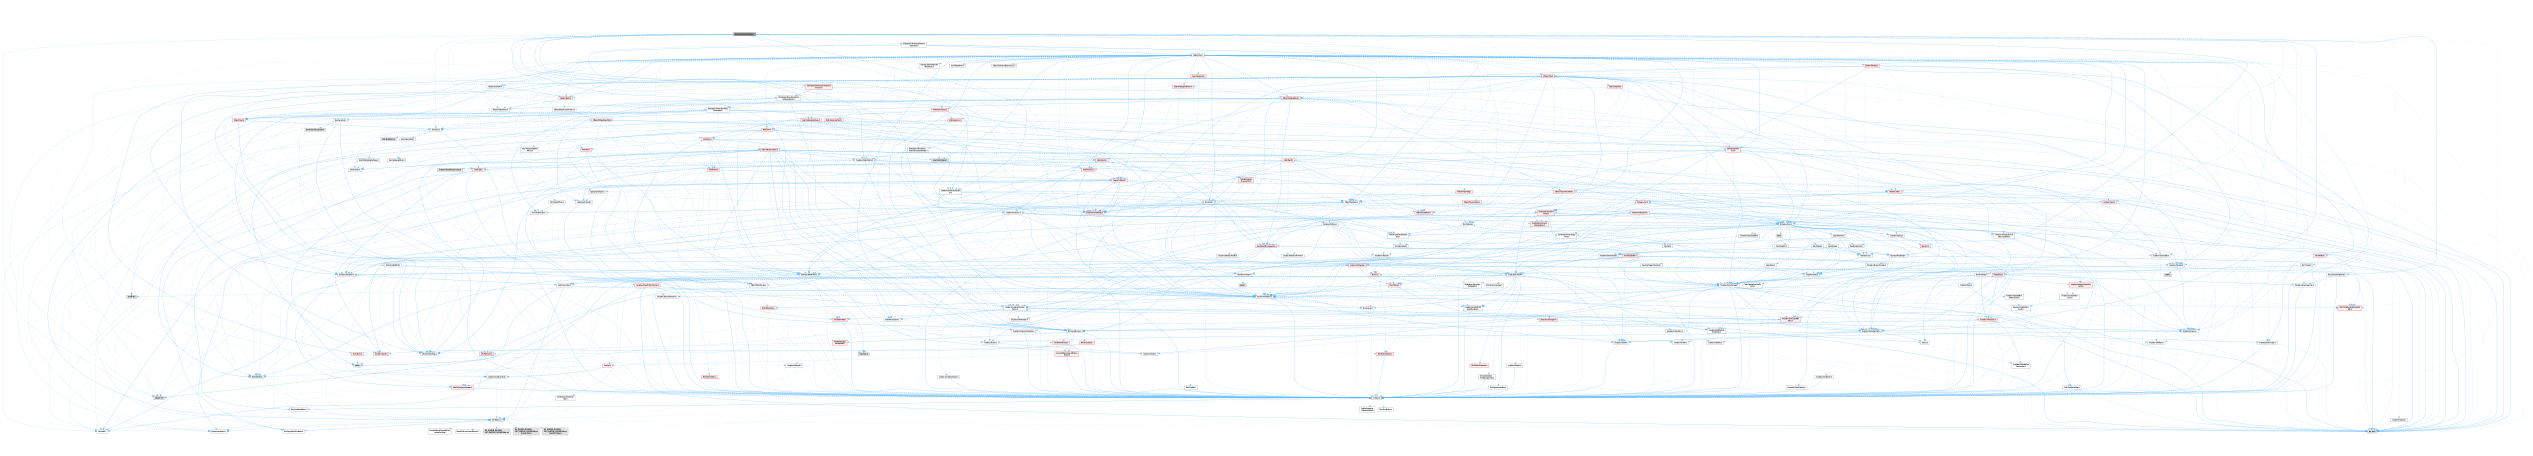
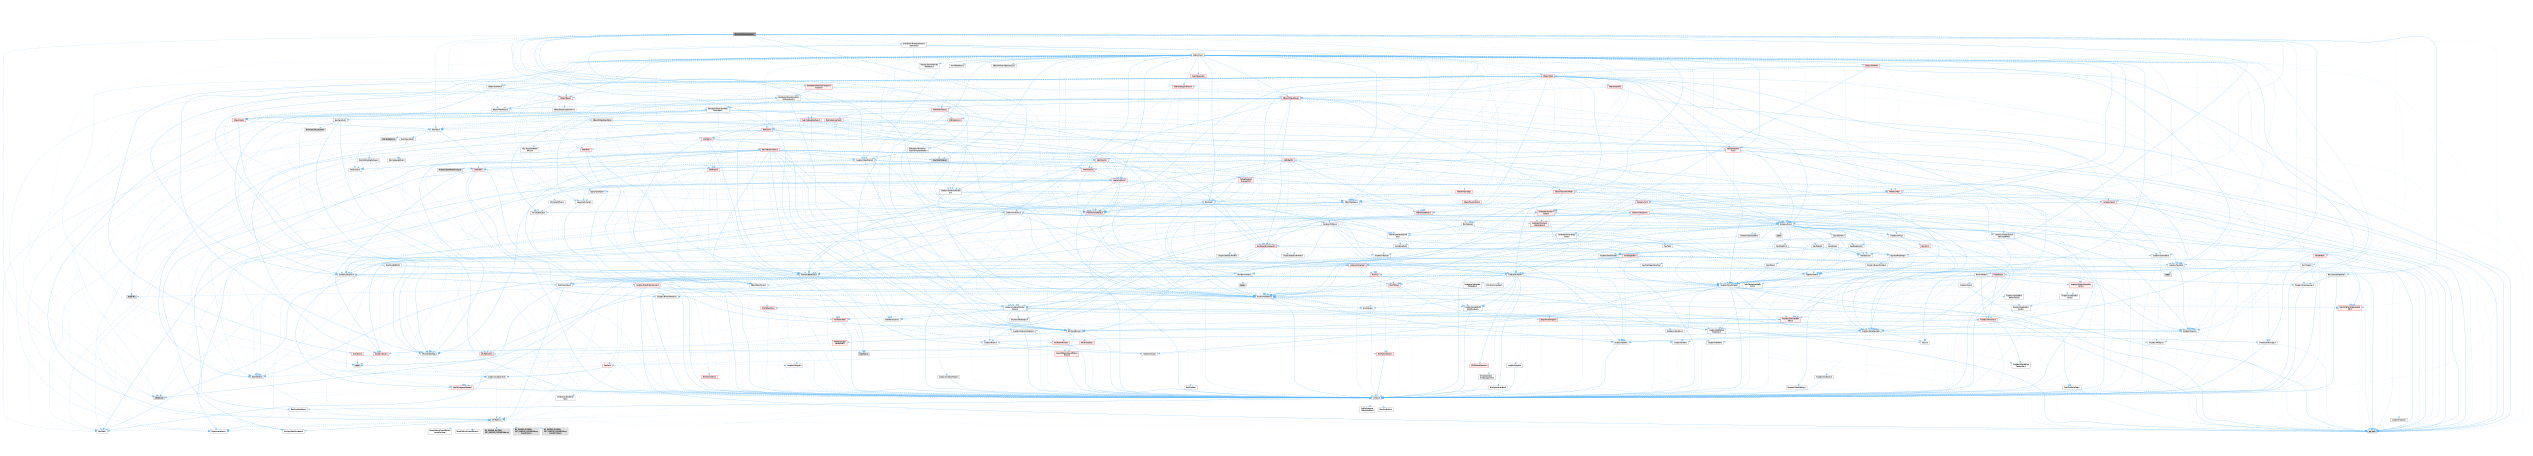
(317, 243) -> (547, 264)
